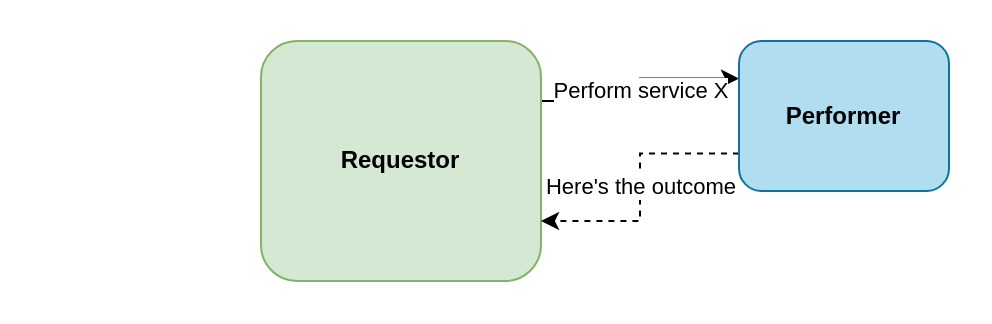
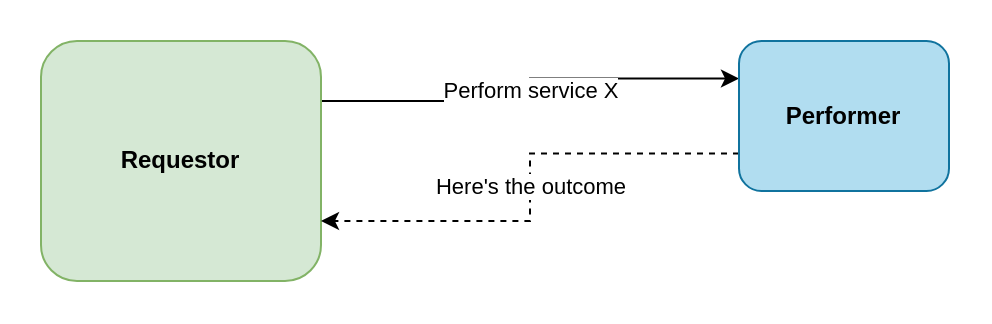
(401, 161) -> (181, 161)
